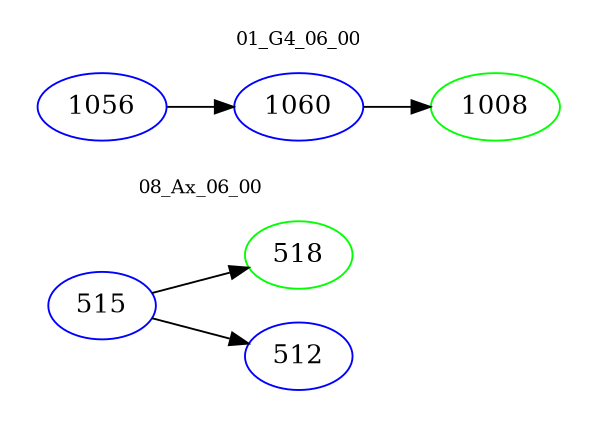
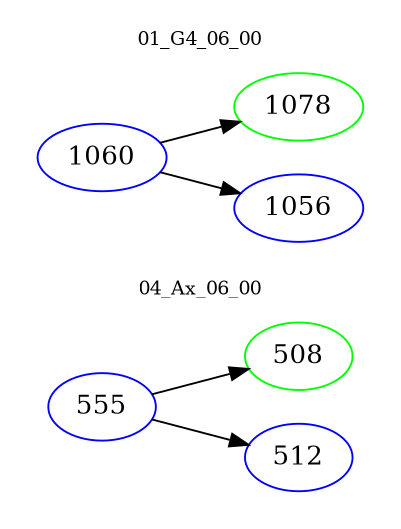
(191, 107) -> (191, 180)
(495, 107) -> (299, 107)
(200, 188) -> (200, 290)
(299, 255) -> (299, 356)
(102, 306) -> (102, 407)
